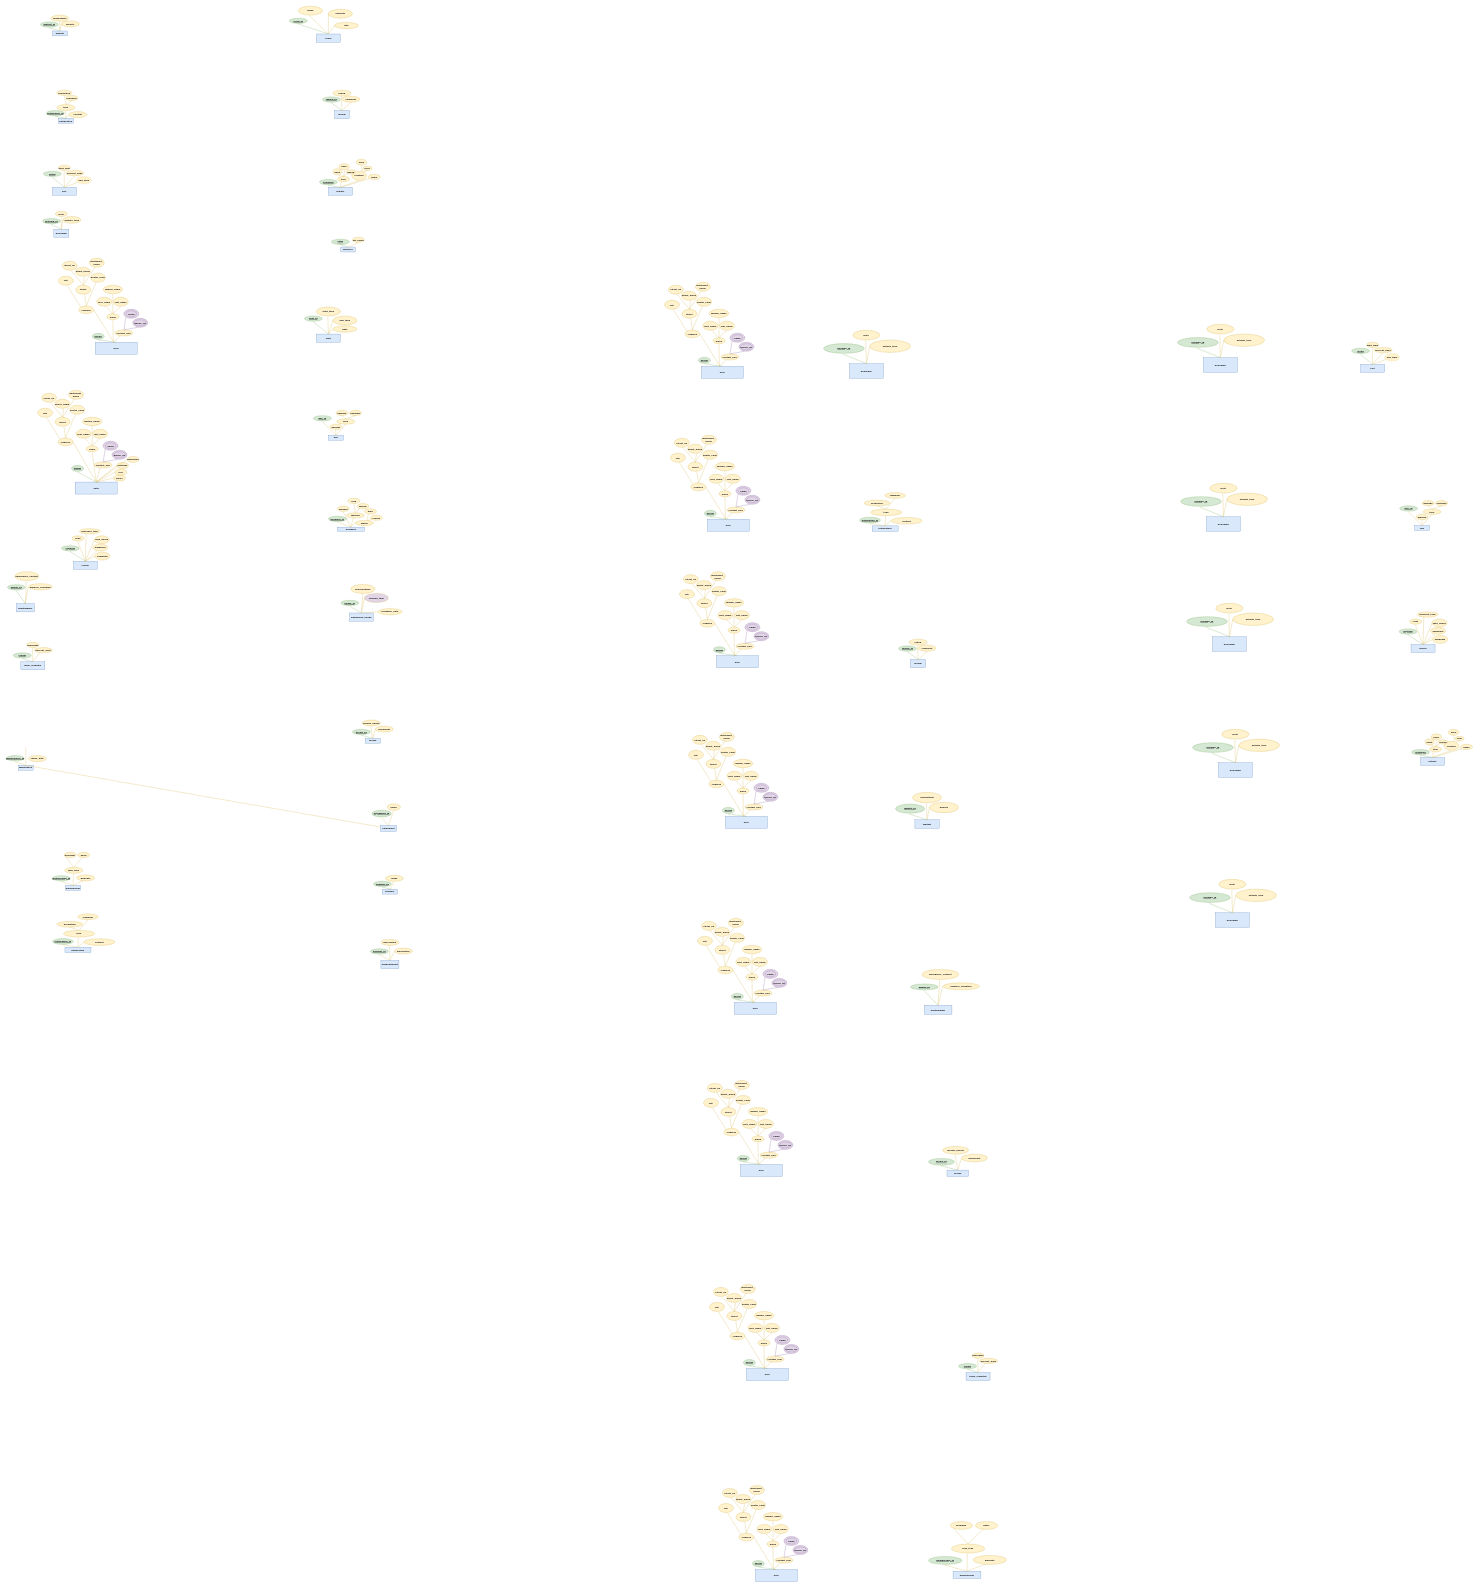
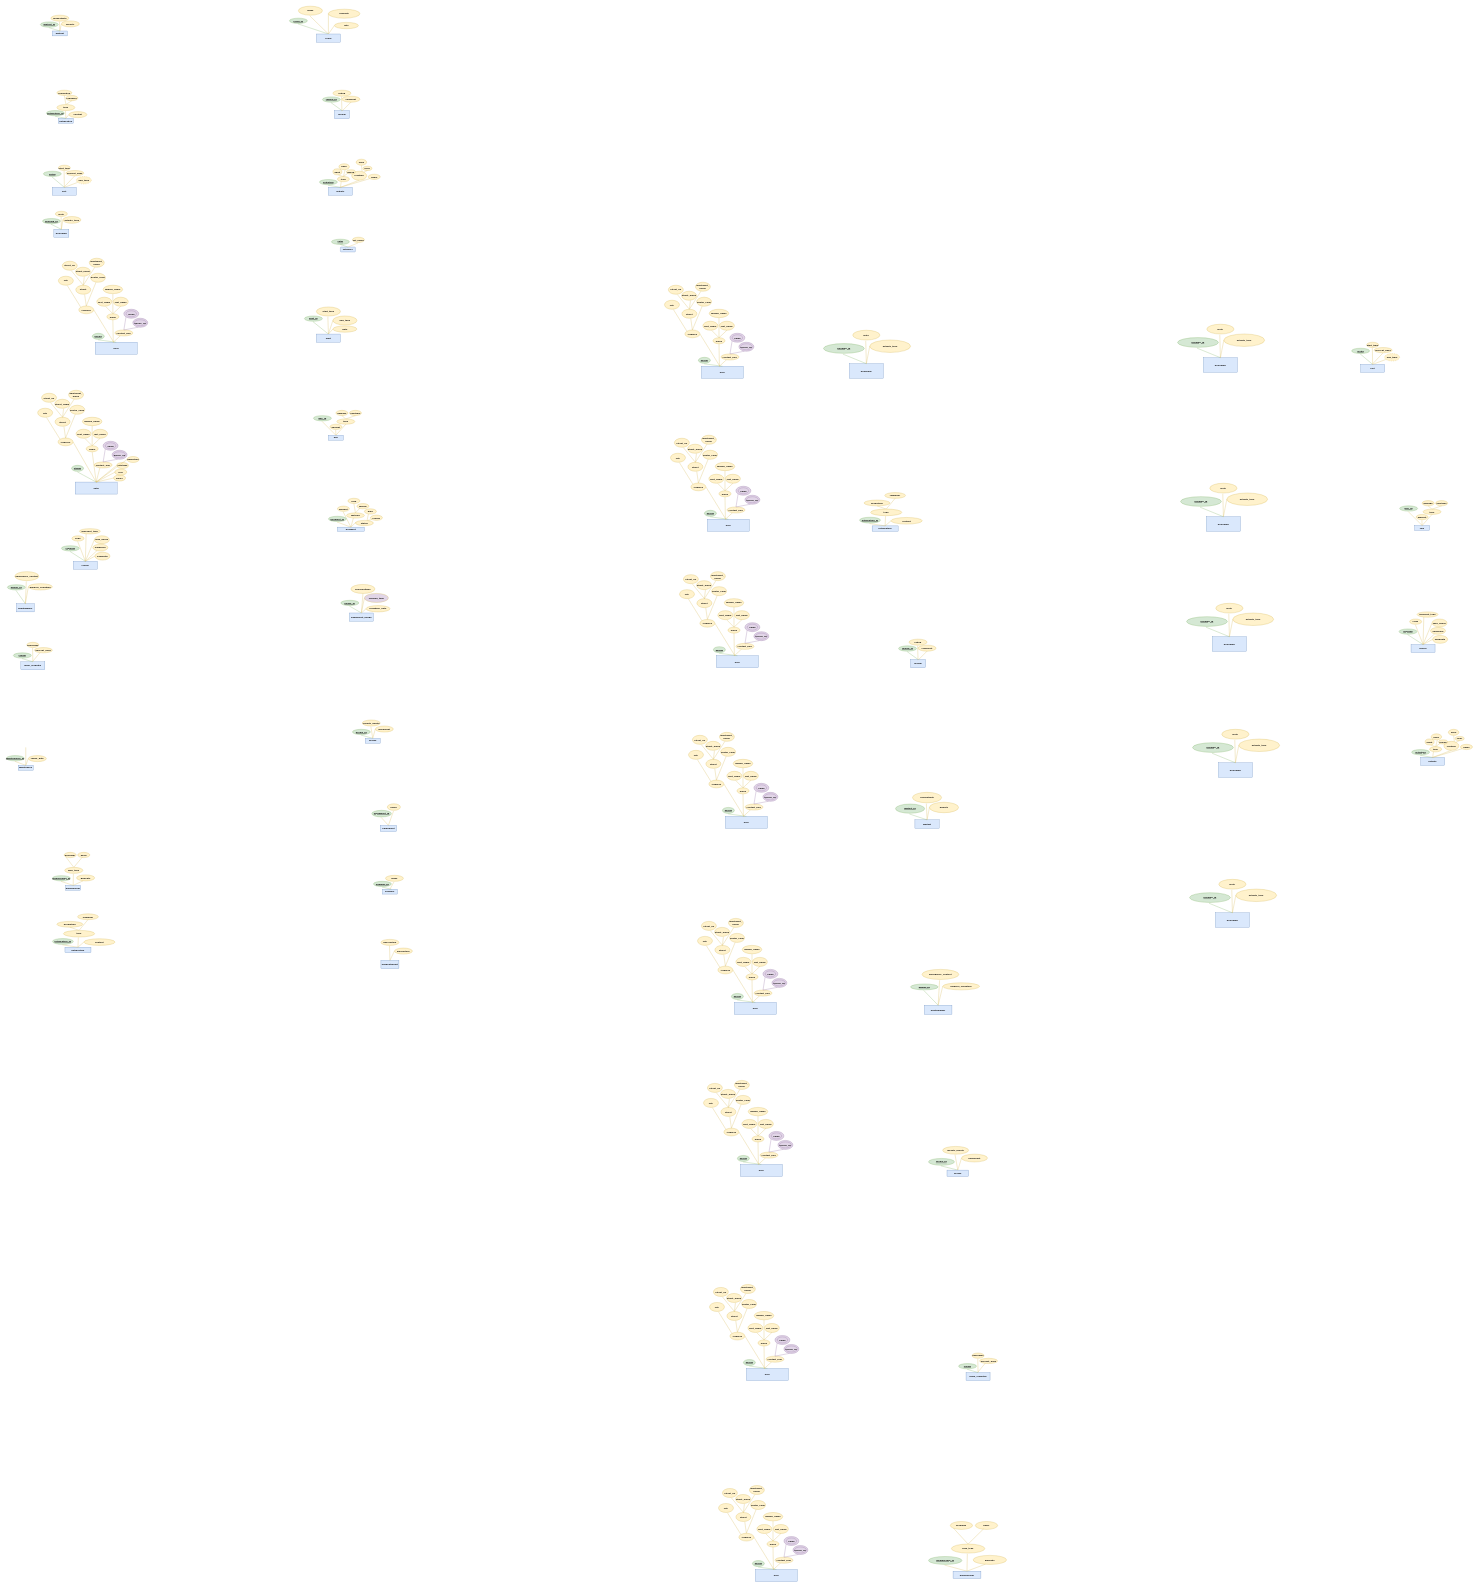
(340, 14) -> (344, 14)
(390, 612) -> (378, 609)
(203, 796) -> (28, 760)
(379, 951) -> none
(380, 955) -> none
